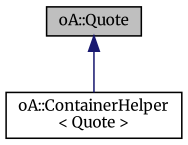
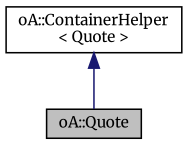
(94, 72) -> (94, 89)
